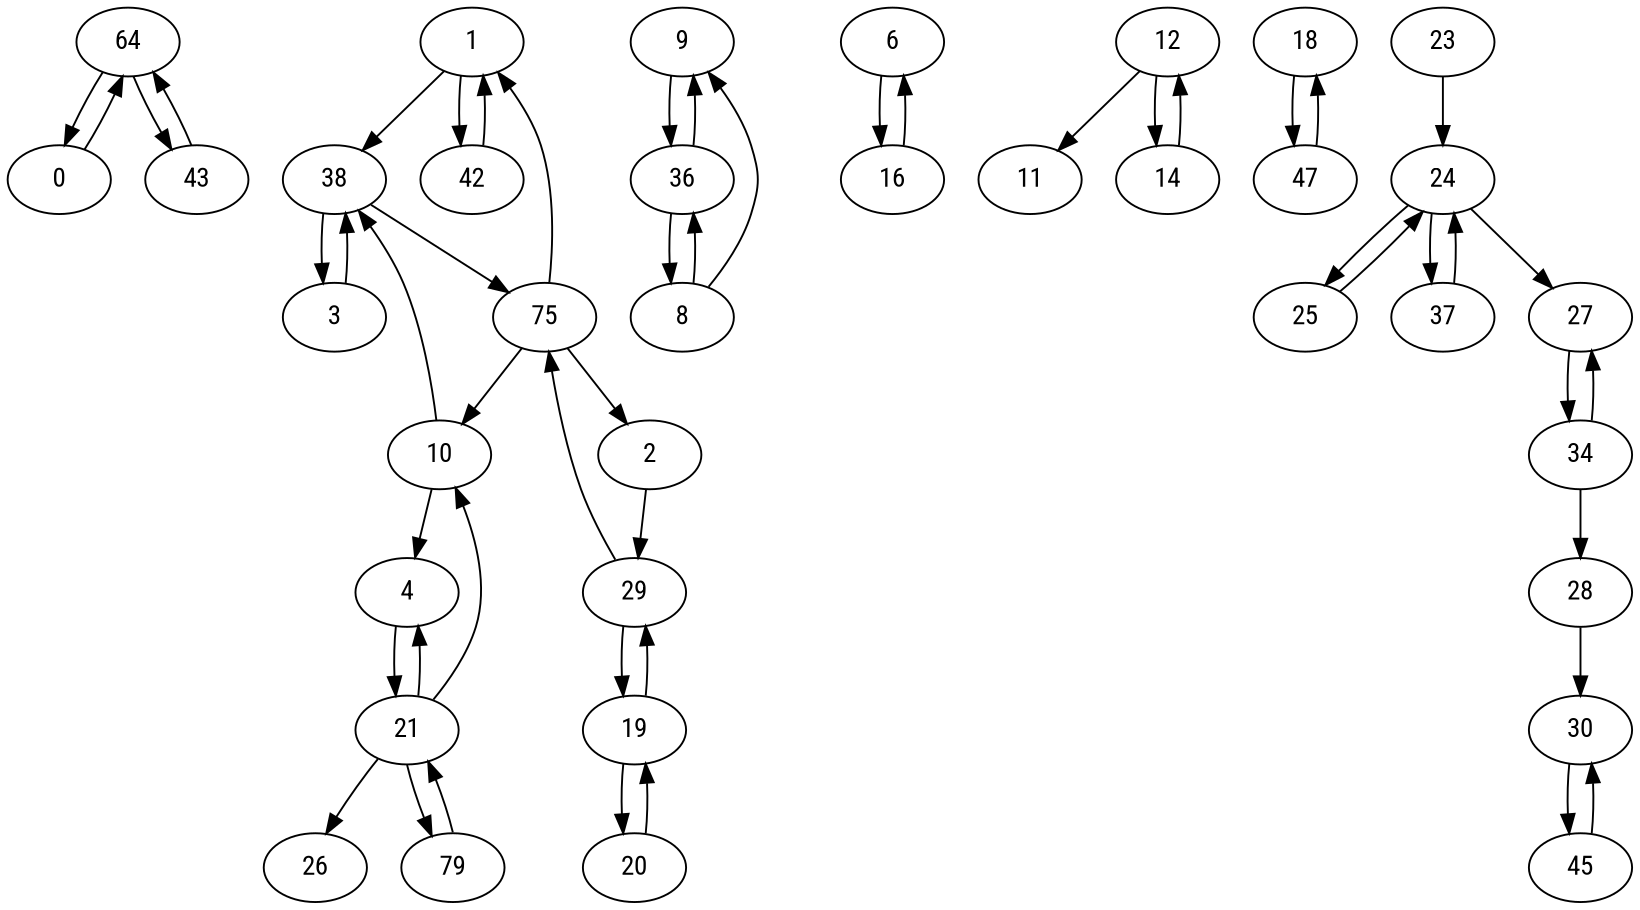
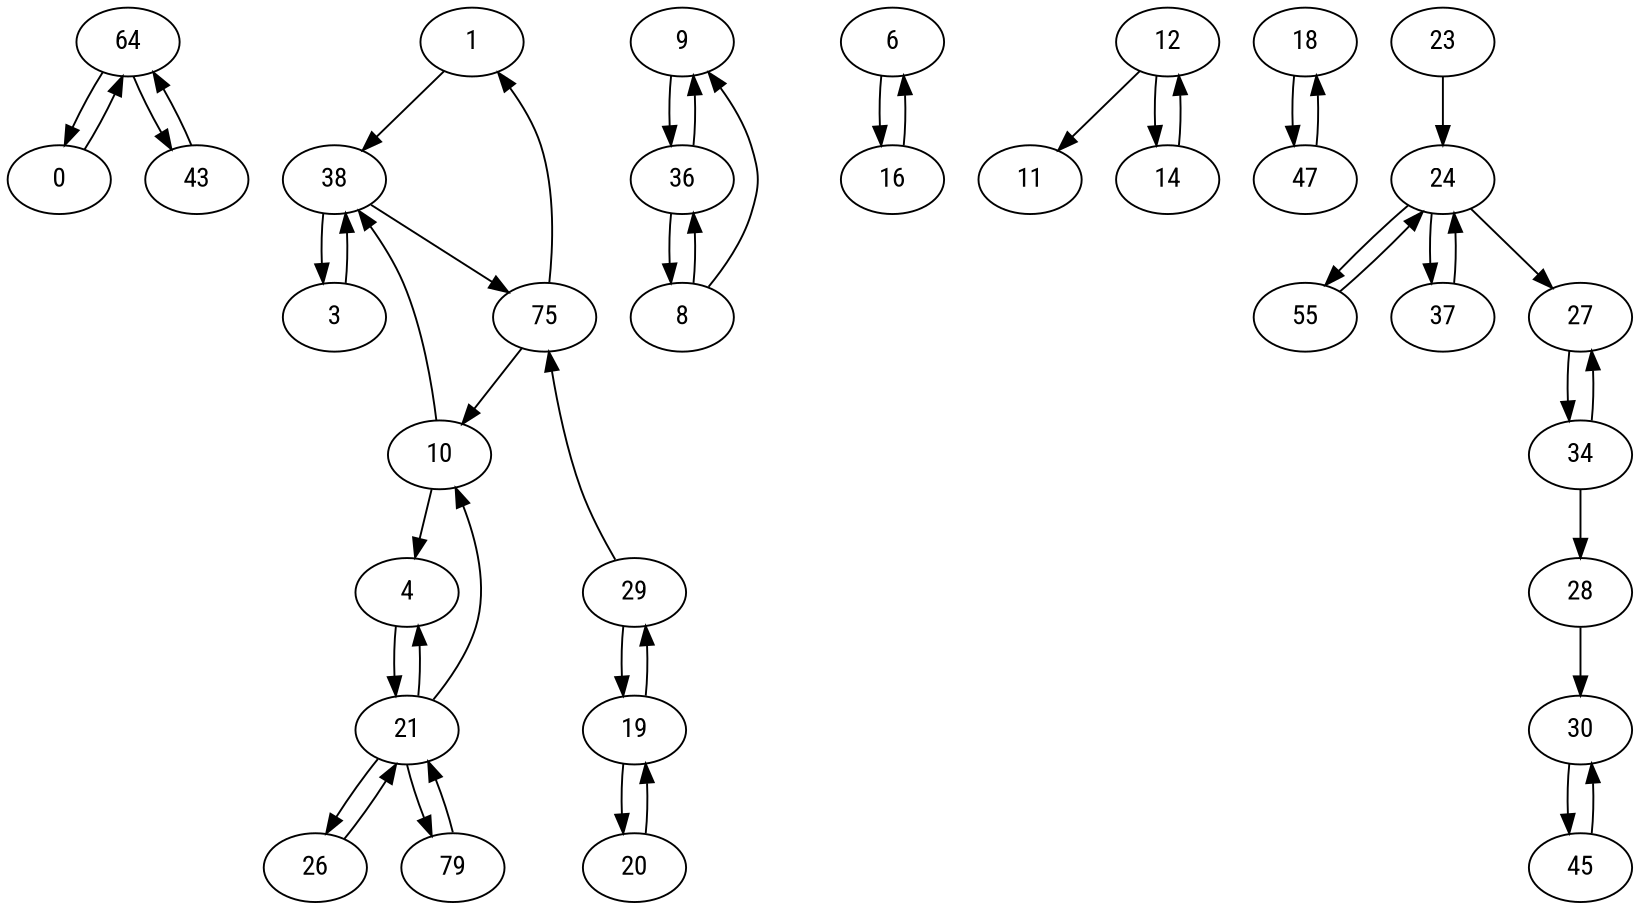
(472, 180) -> none
(1305, 317) -> (1305, 317)
(650, 455) -> none
none -> (366, 811)
